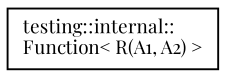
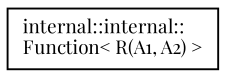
(113, 39) -> (113, 39)
